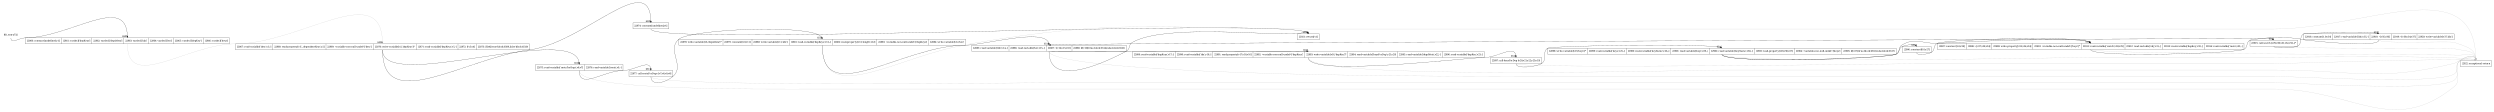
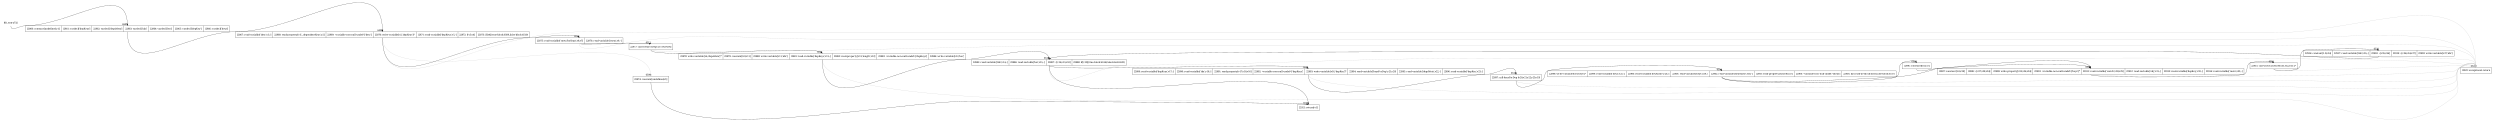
none -> (1432, 33)
(257, 42) -> (257, 29)
(501, 56) -> (516, 57)
